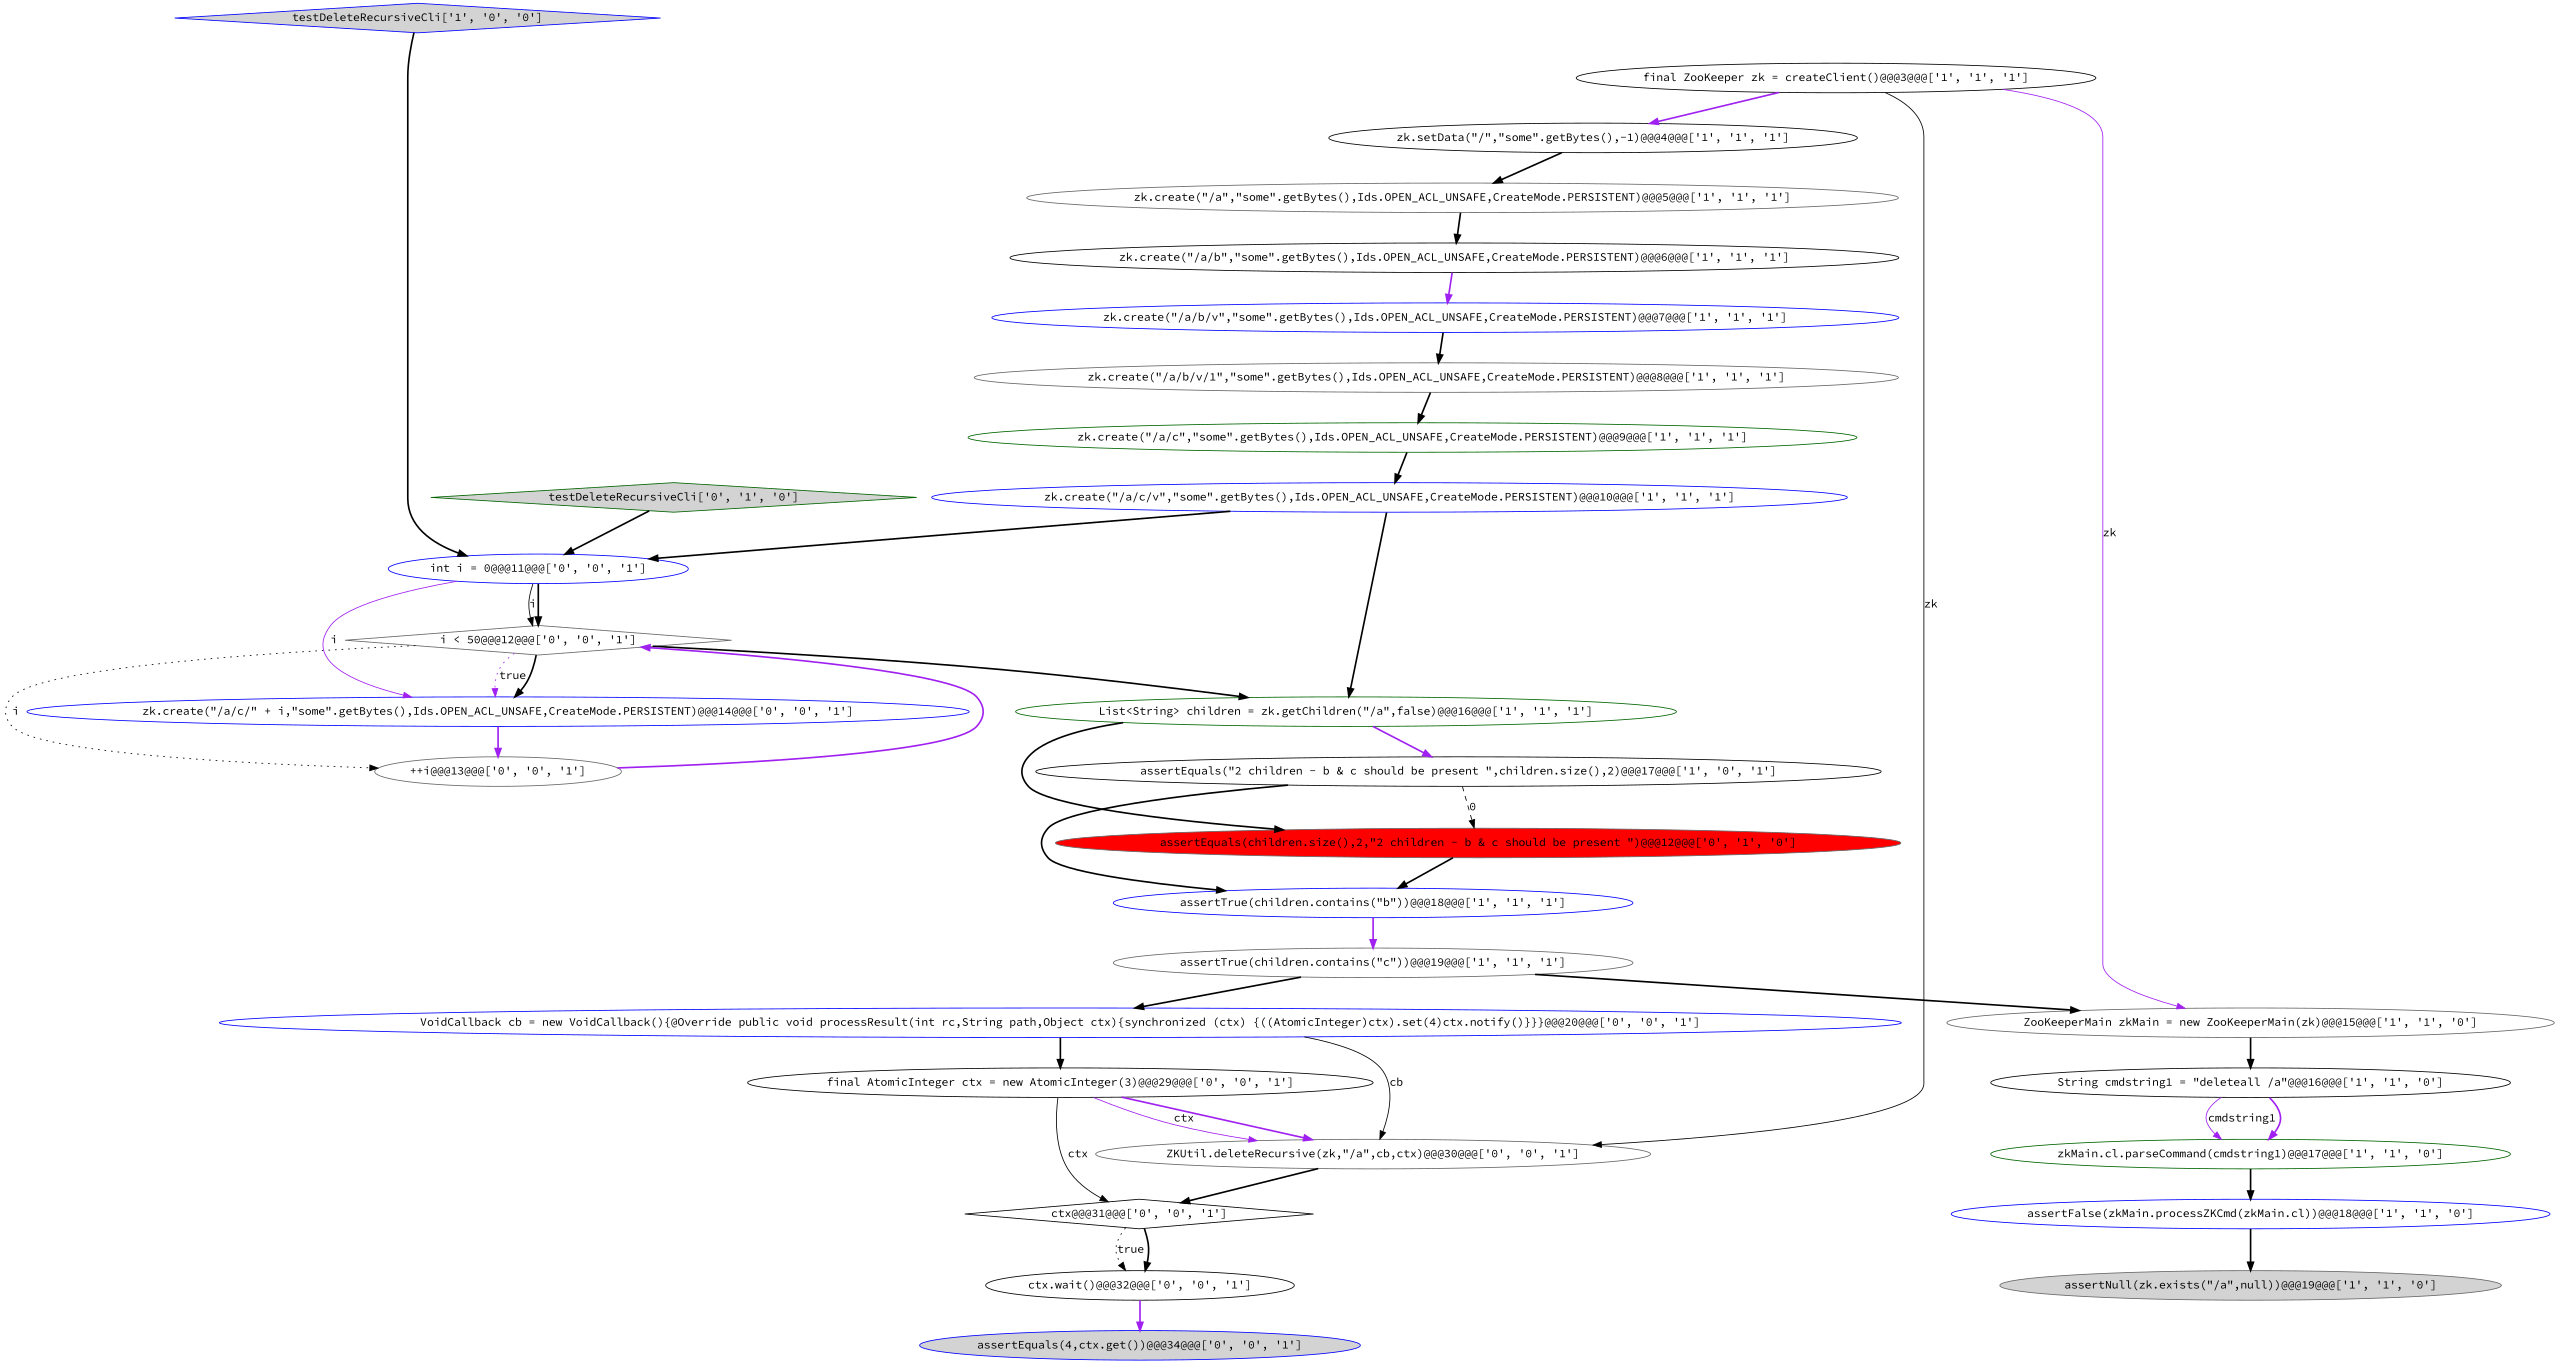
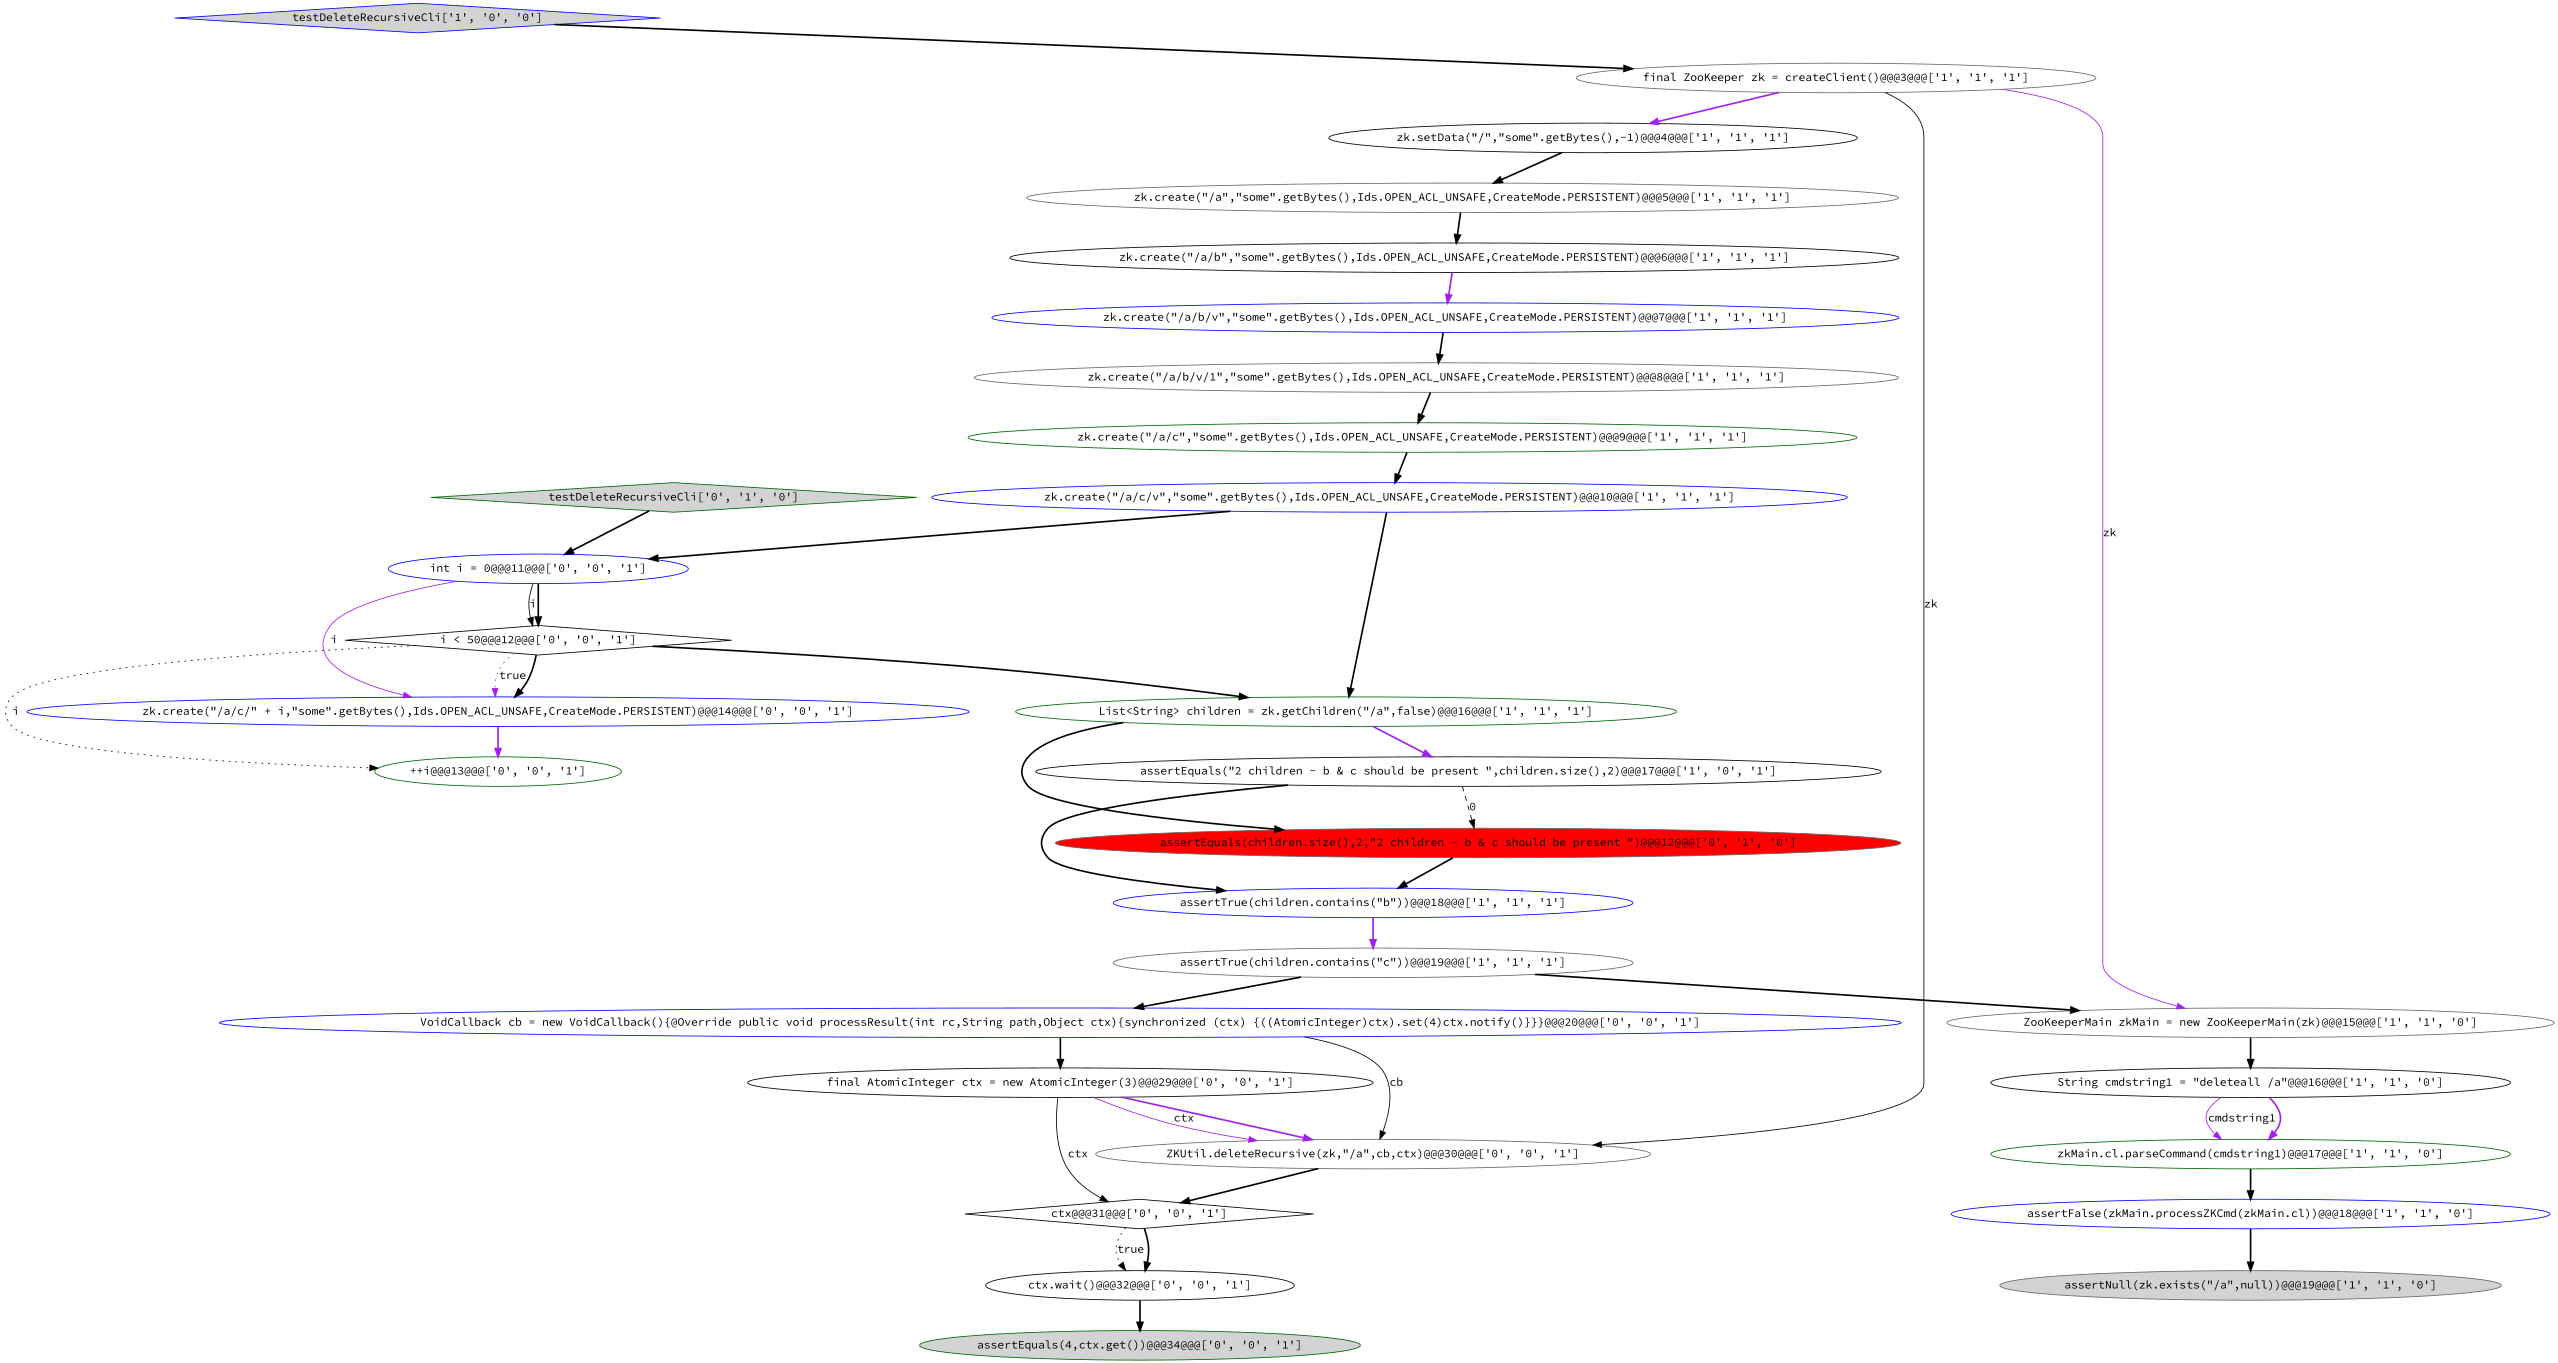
(1836, 78) -> (1836, 78)
(408, 305) -> (1089, 46)
(538, 640) -> (538, 640)
(977, 726) -> none
(498, 772) -> (498, 772)
(1140, 1311) -> (1140, 1311)
(1140, 1345) -> (1140, 1345)
